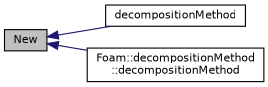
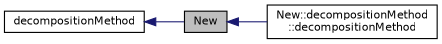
(84, 31) -> (170, 22)
(176, 65) -> (352, 22)
